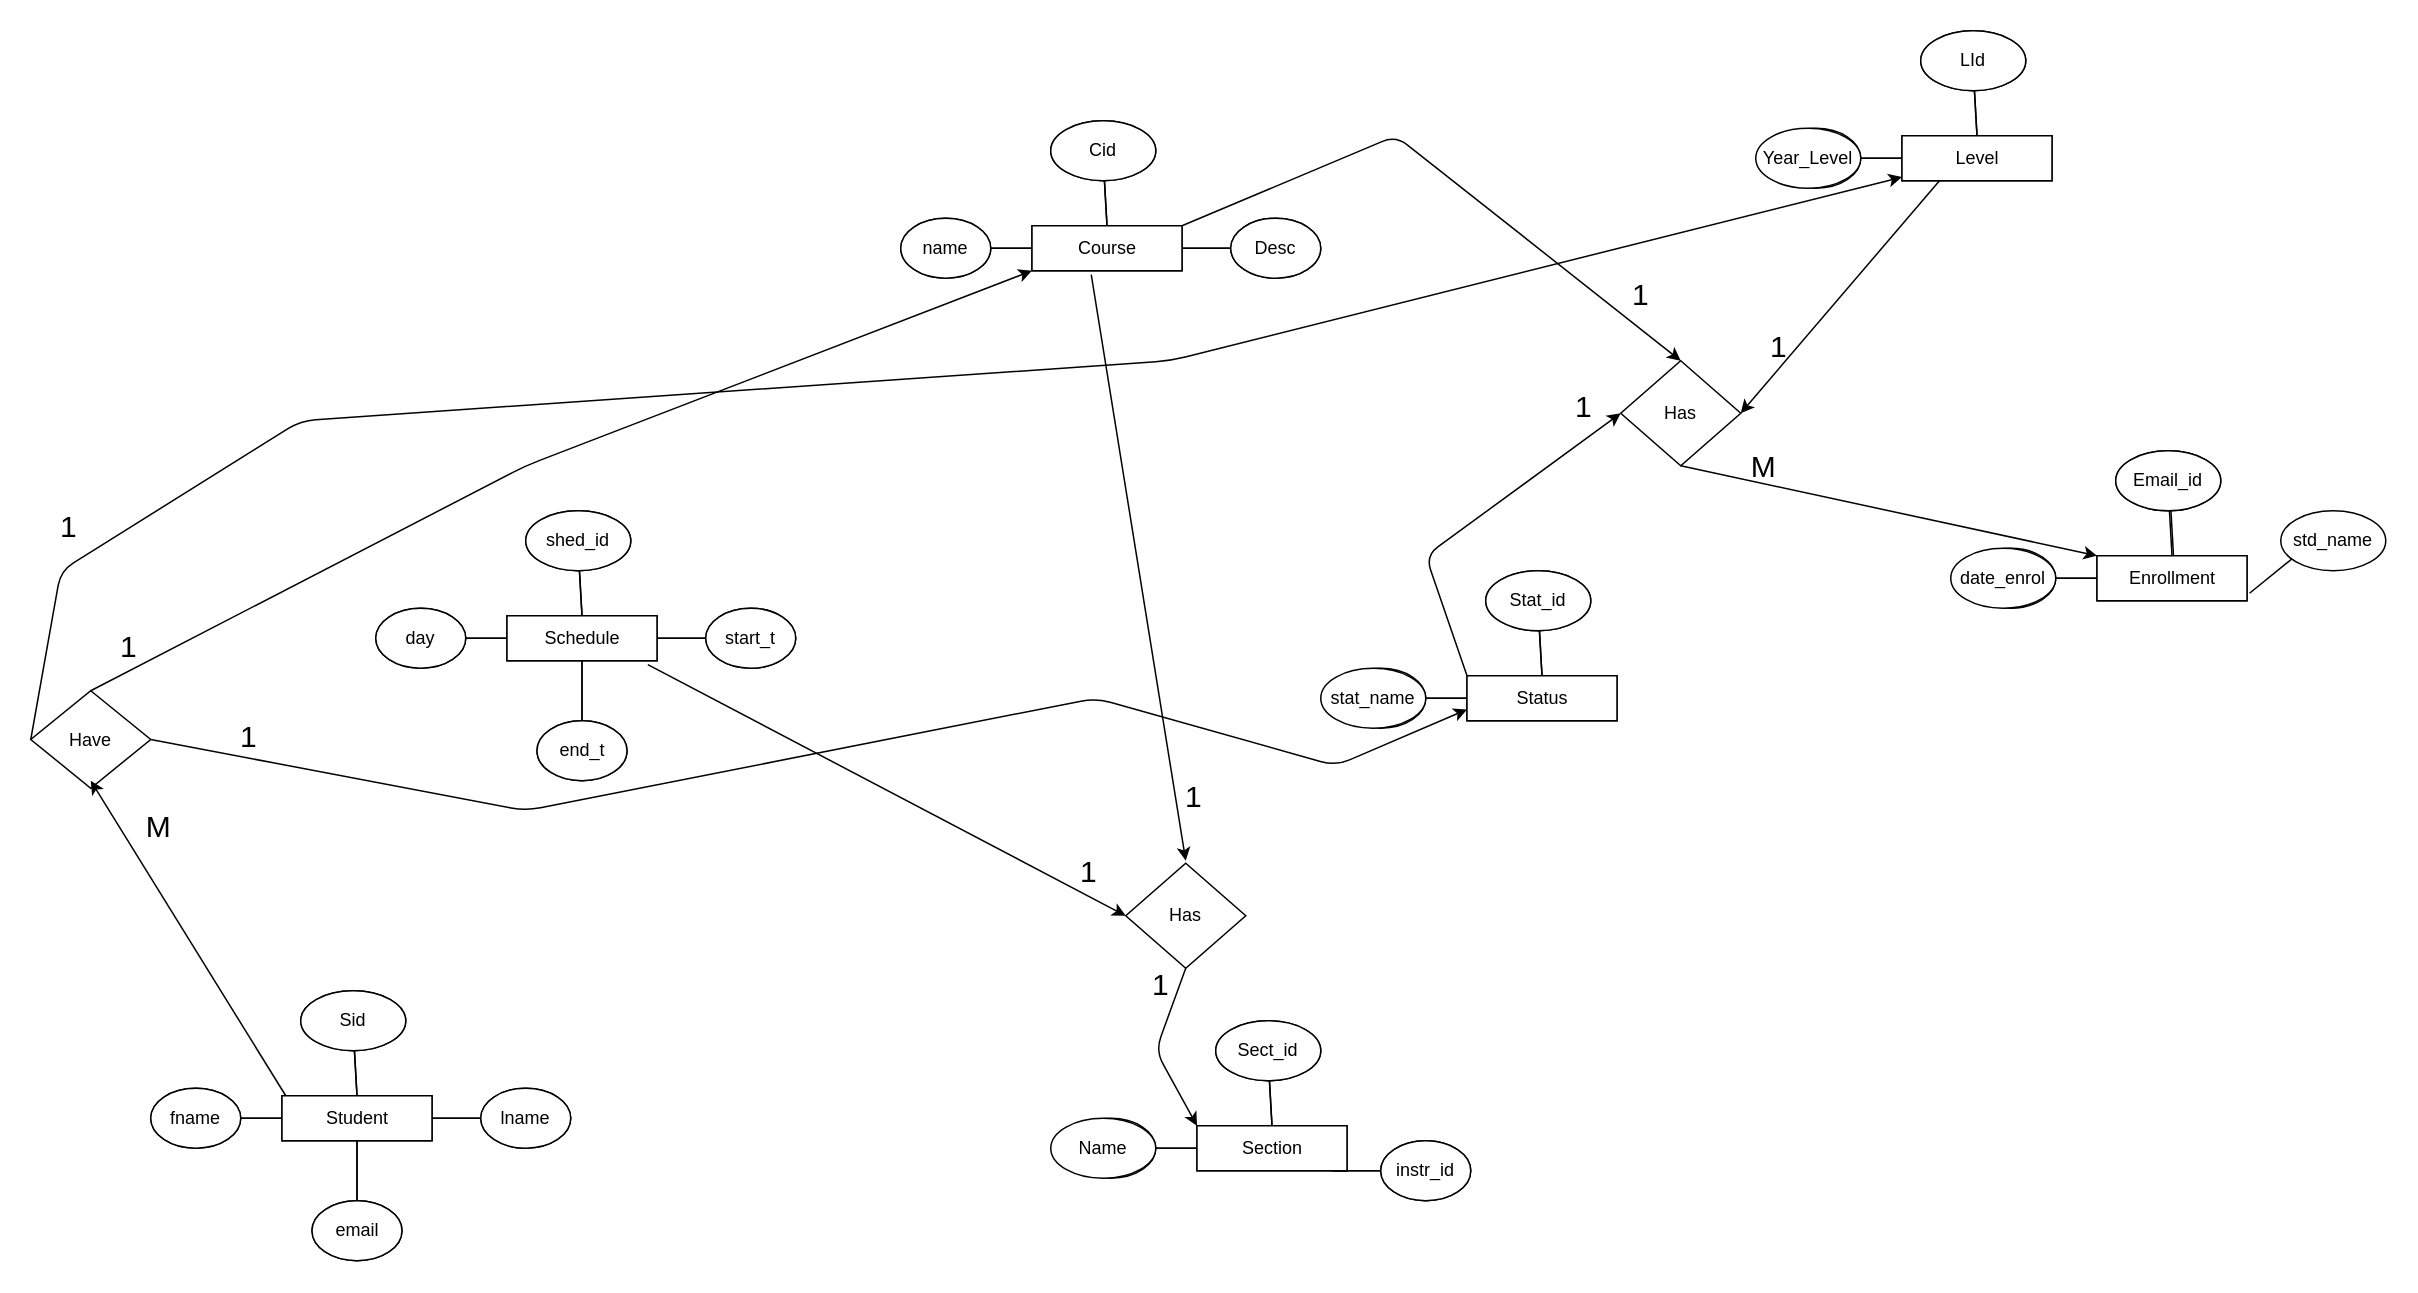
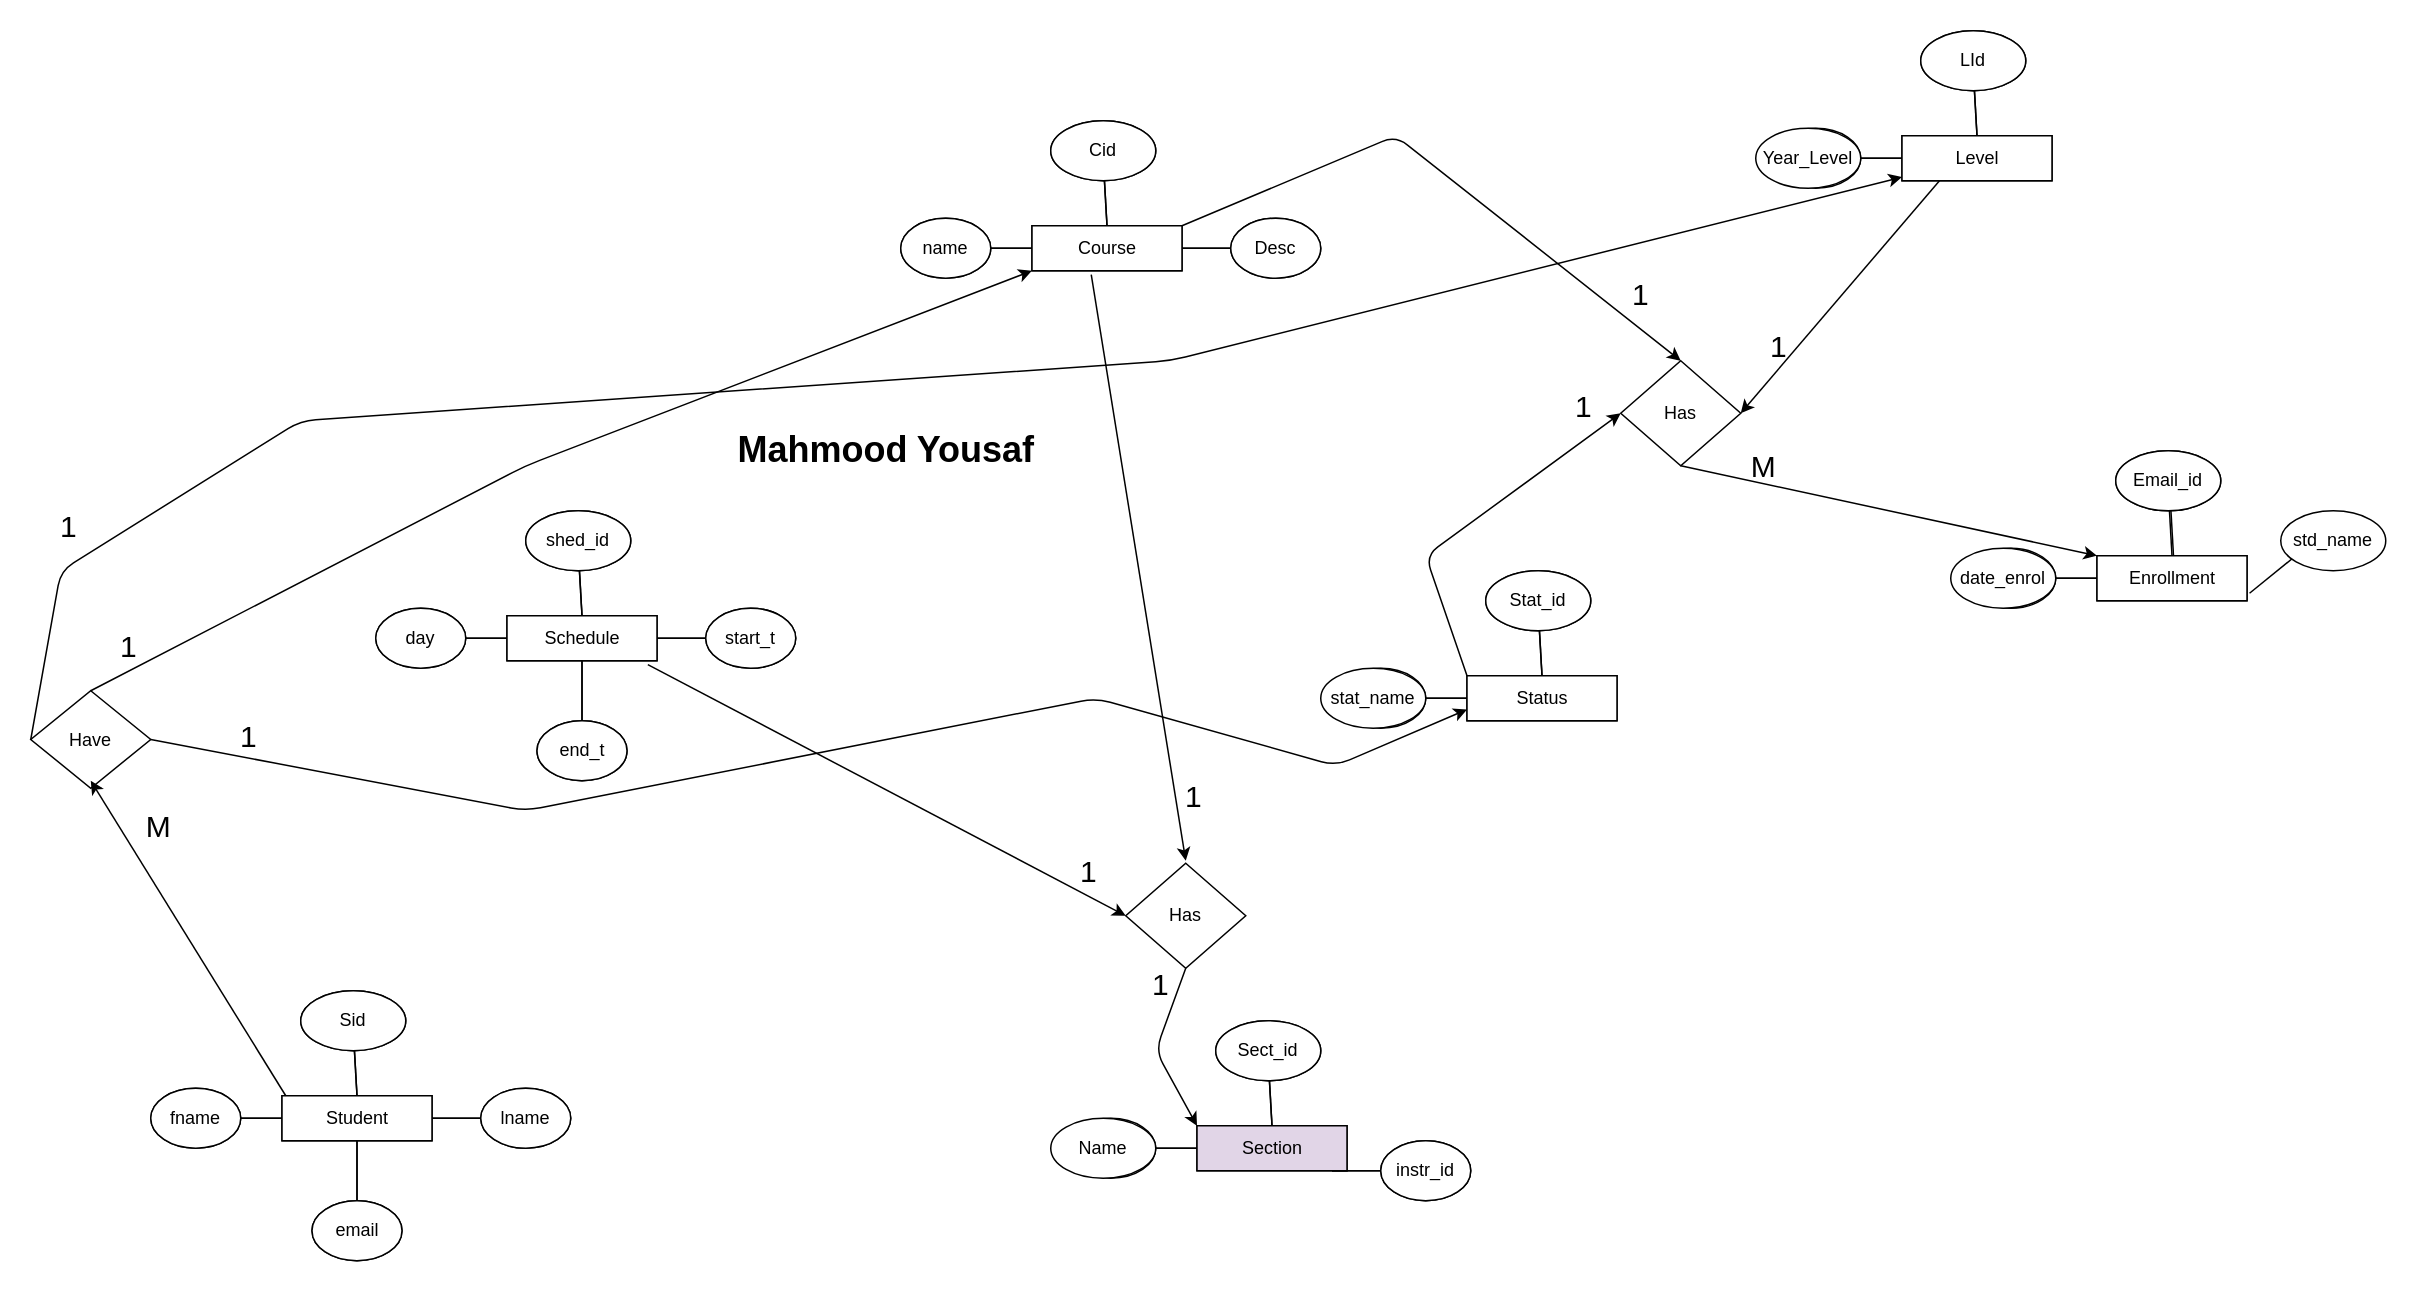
none -> (886, 451)
(1272, 1148) -> (1272, 1148)
